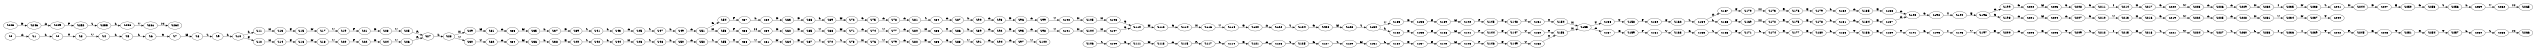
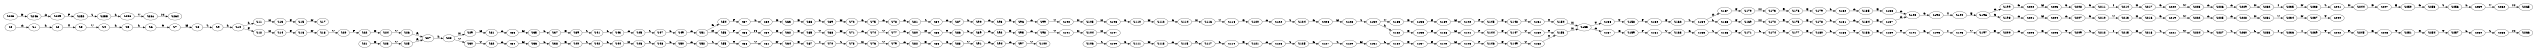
(1124, 29) -> none
(344, 31) -> none
